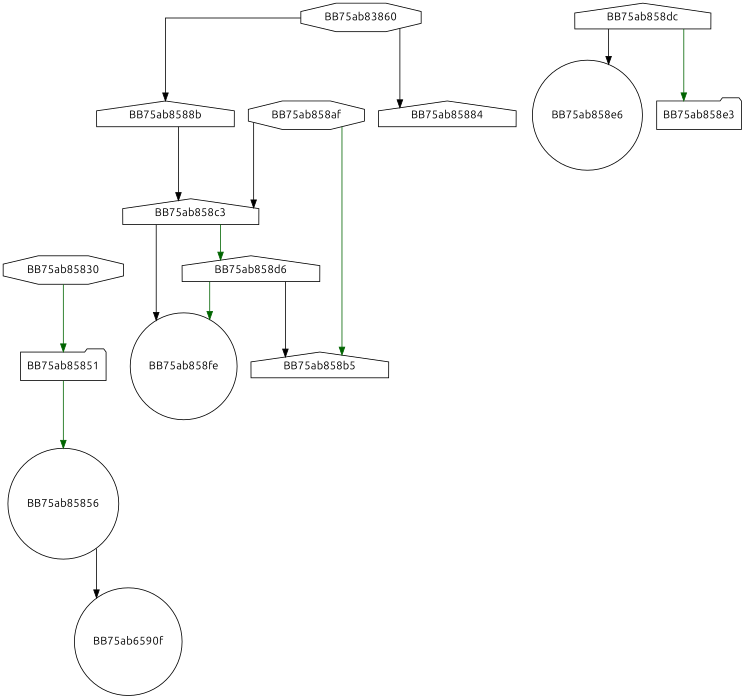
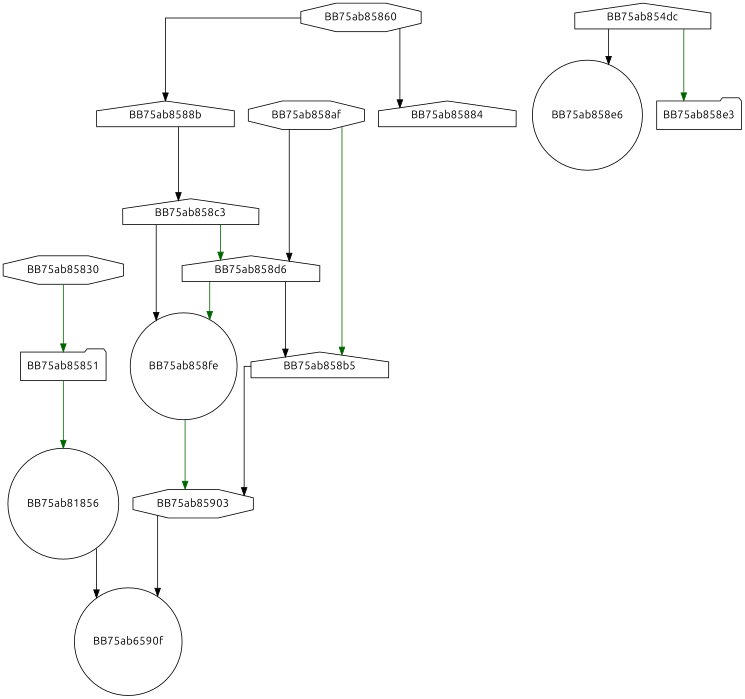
(361, 17) -> (361, 17)
(643, 17) -> (643, 17)
(254, 161) -> (289, 191)
(63, 504) -> (63, 504)
none -> (193, 504)
